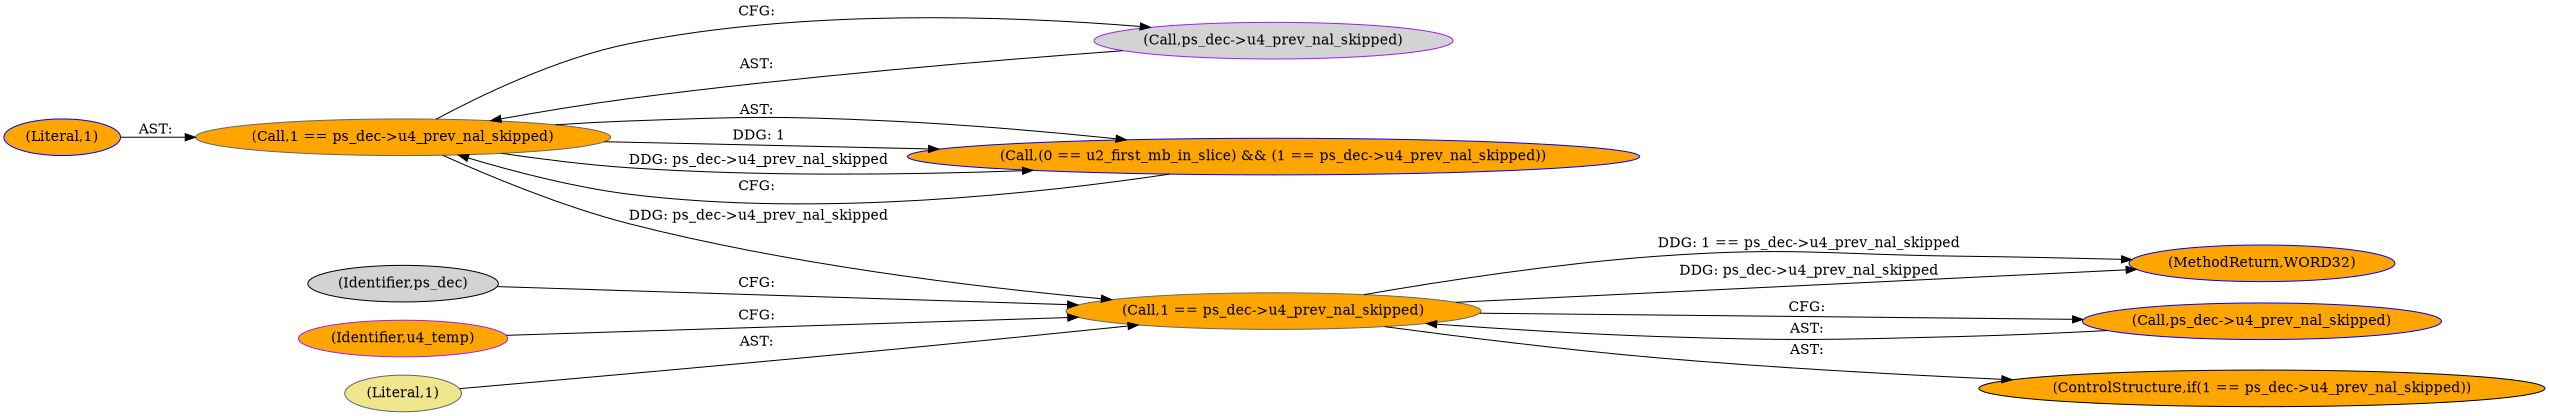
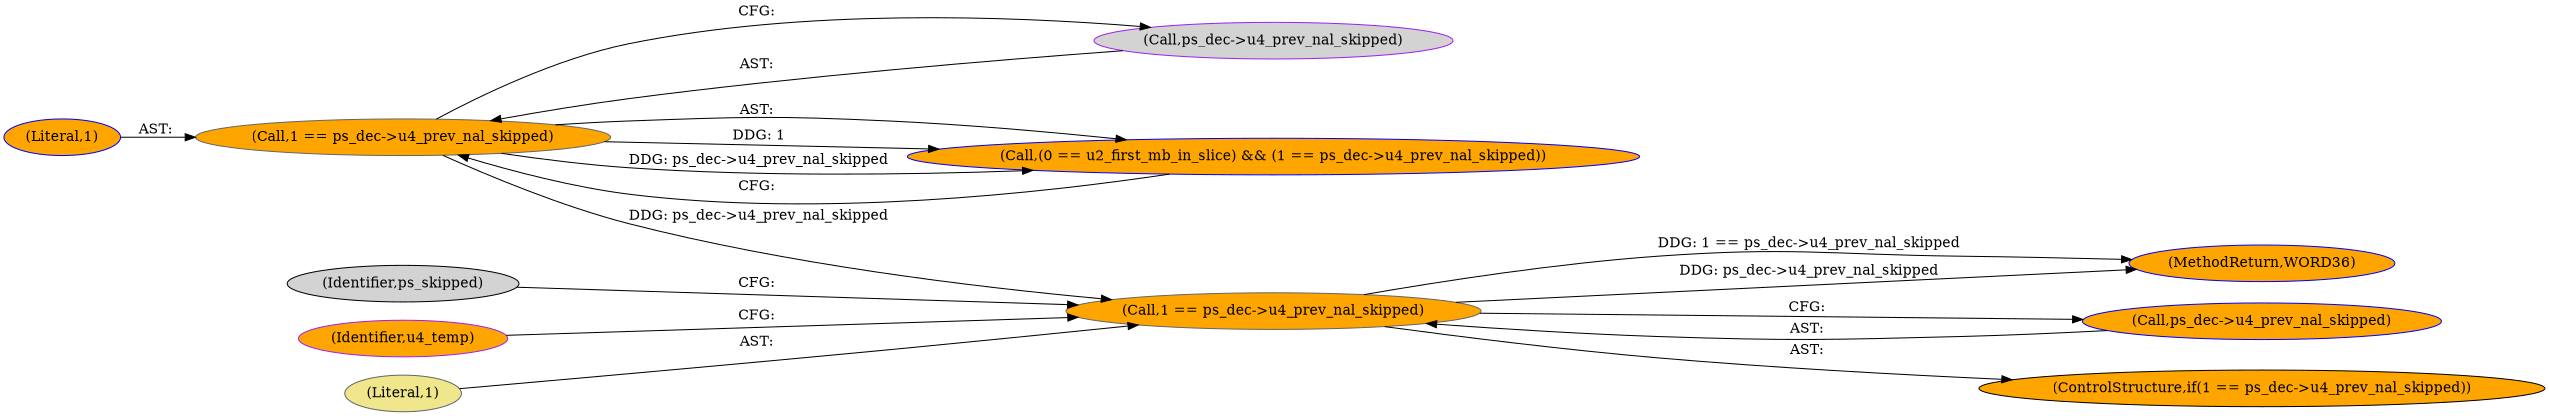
(2262, 263) -> (2262, 263)
(403, 284) -> (403, 284)
